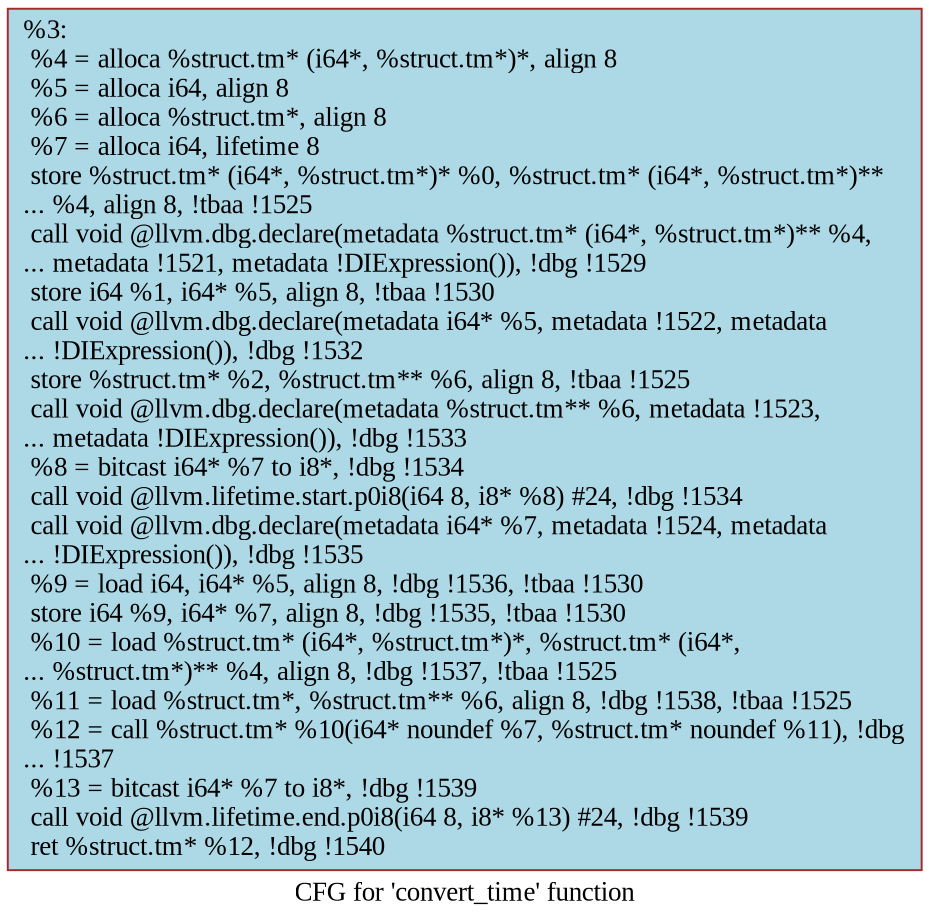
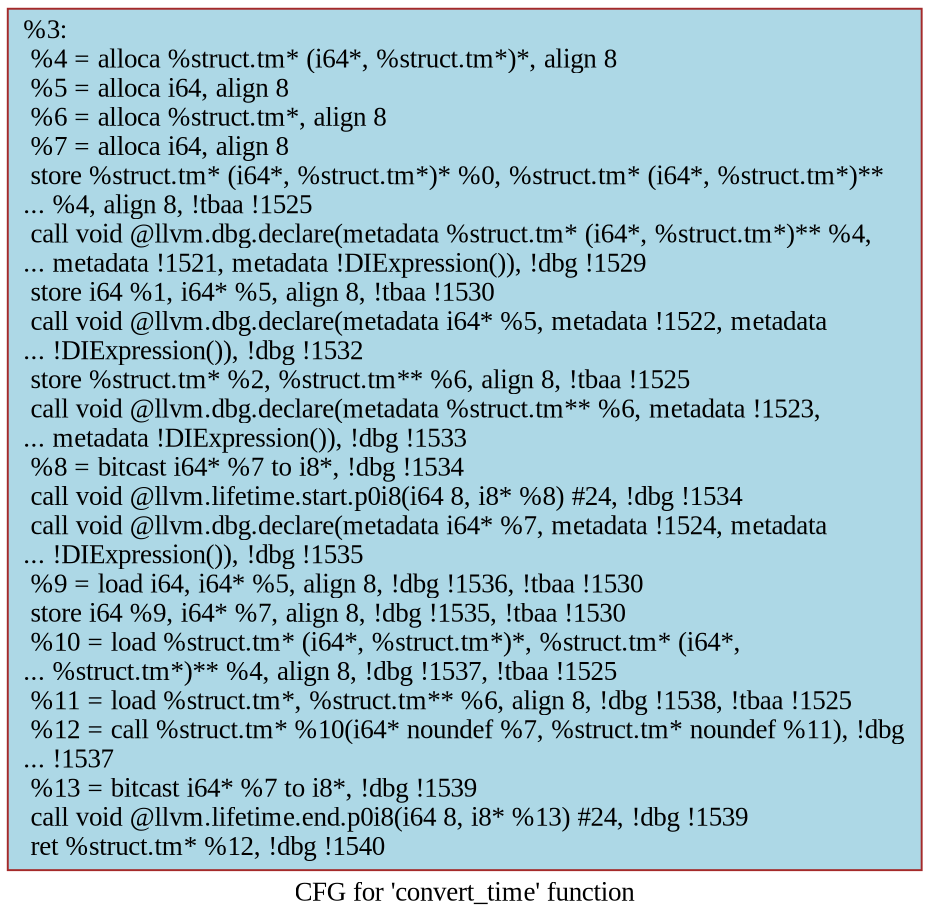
(172, 147) -> (157, 147)
